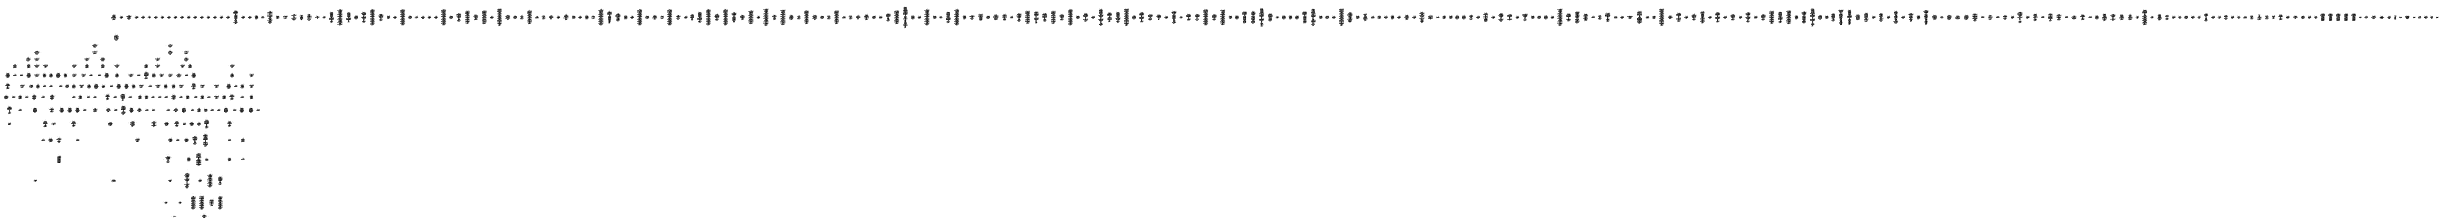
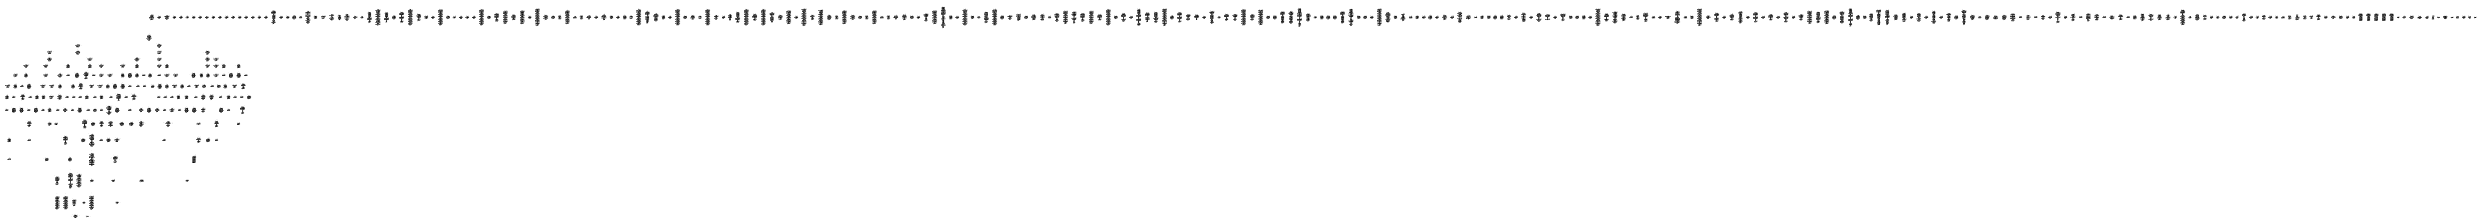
(207, 160) -> none
